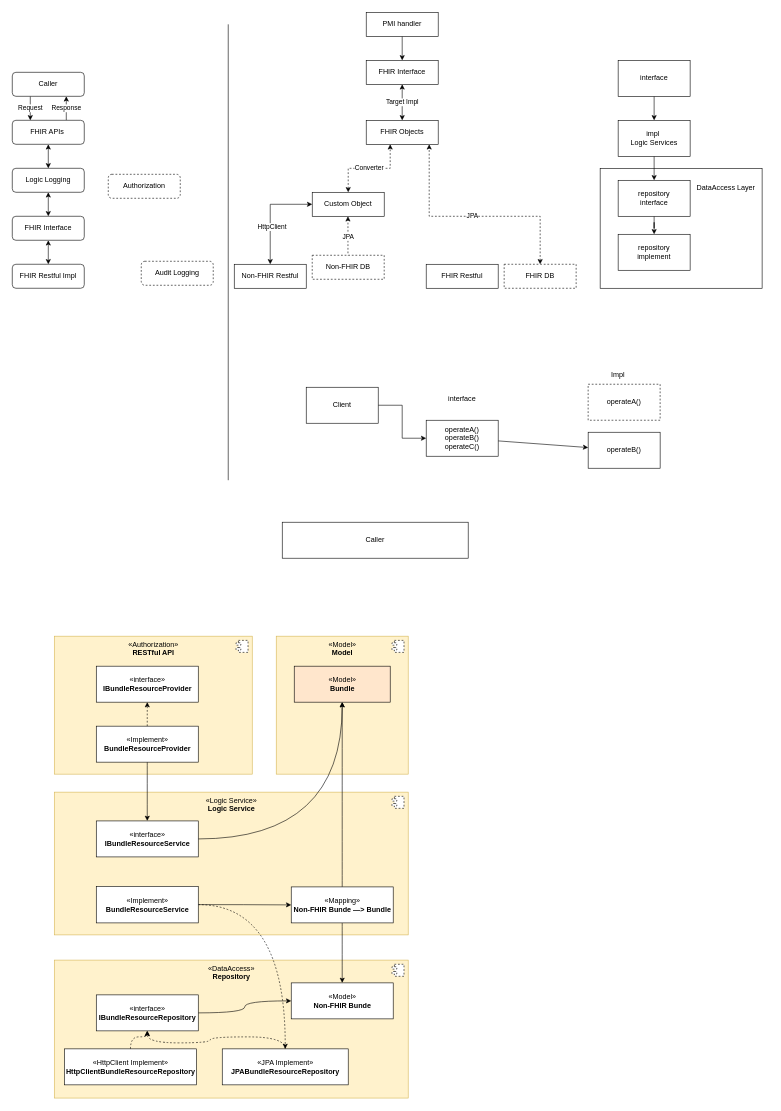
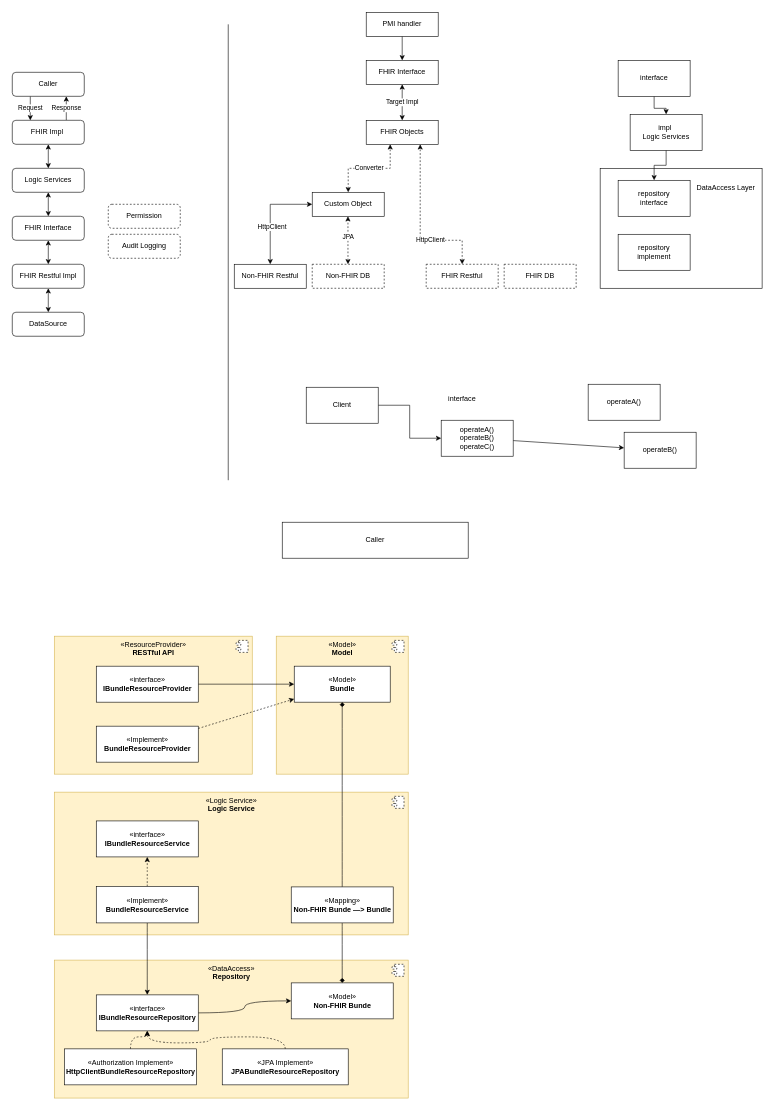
(48, 132) -> (48, 132)
(654, 138) -> (666, 132)
(48, 180) -> (48, 180)
(144, 186) -> none
none -> (144, 216)
(472, 216) -> none
(654, 225) -> none
none -> (431, 240)
(348, 267) -> (348, 276)
(177, 273) -> (144, 246)
(462, 276) -> (462, 276)
none -> (48, 306)
none -> (48, 324)
(618, 375) -> none
(624, 402) -> (624, 402)
(462, 438) -> (477, 438)
(624, 450) -> (660, 450)
(154, 649) -> (154, 649)
none -> (288, 684)
(342, 684) -> (342, 684)
(147, 707) -> (240, 716)
(342, 732) -> (342, 732)
(147, 815) -> none
(293, 816) -> none
(228, 905) -> none
(259, 934) -> (147, 862)
(342, 977) -> (342, 977)
none -> (147, 989)
(131, 1067) -> (131, 1067)
